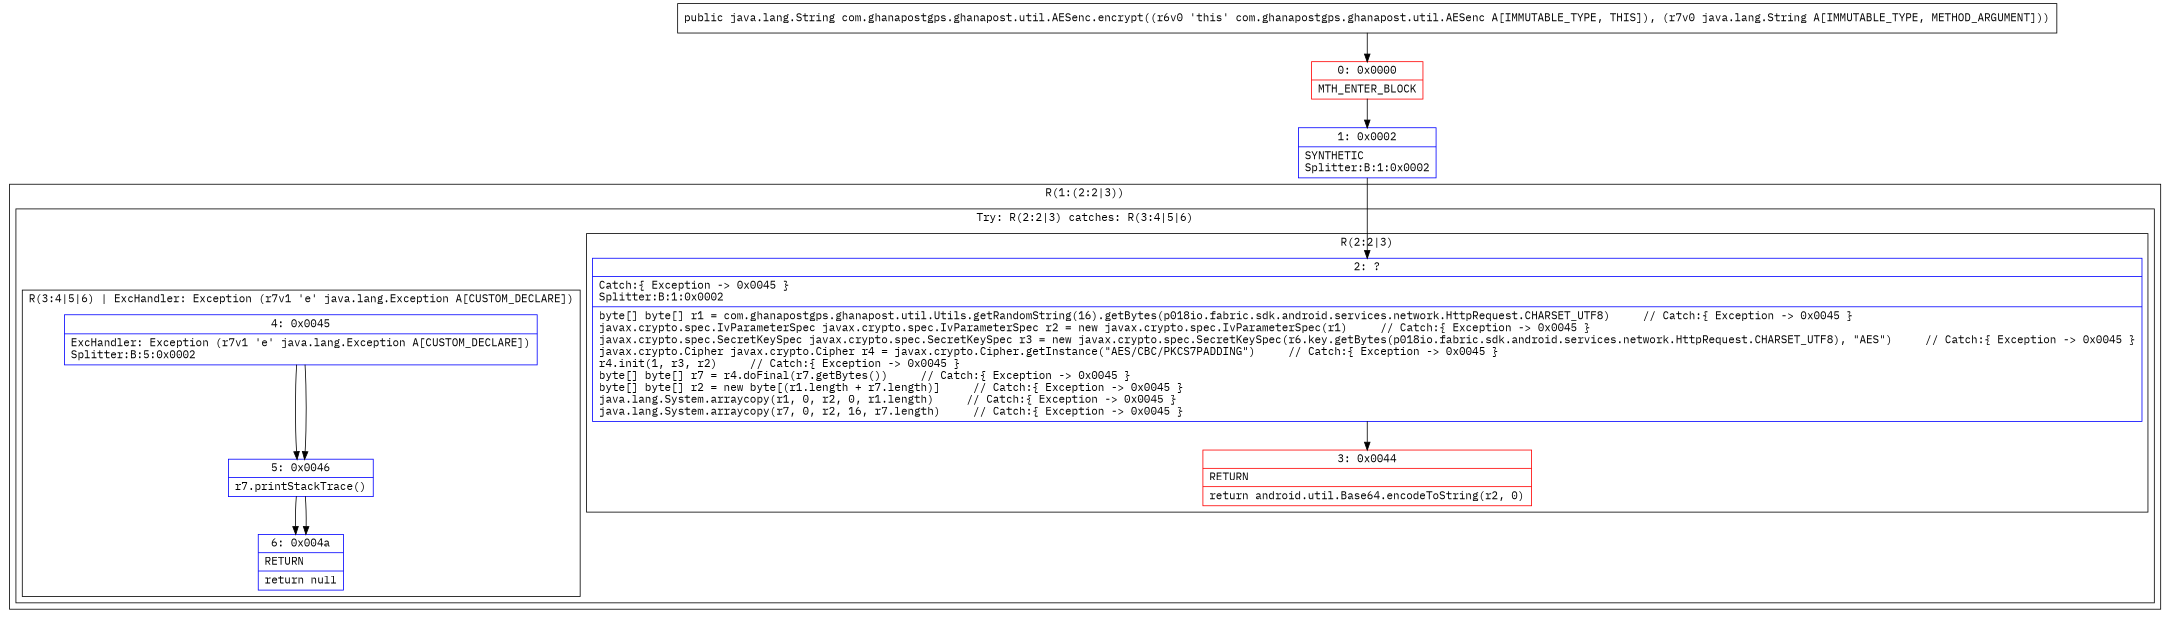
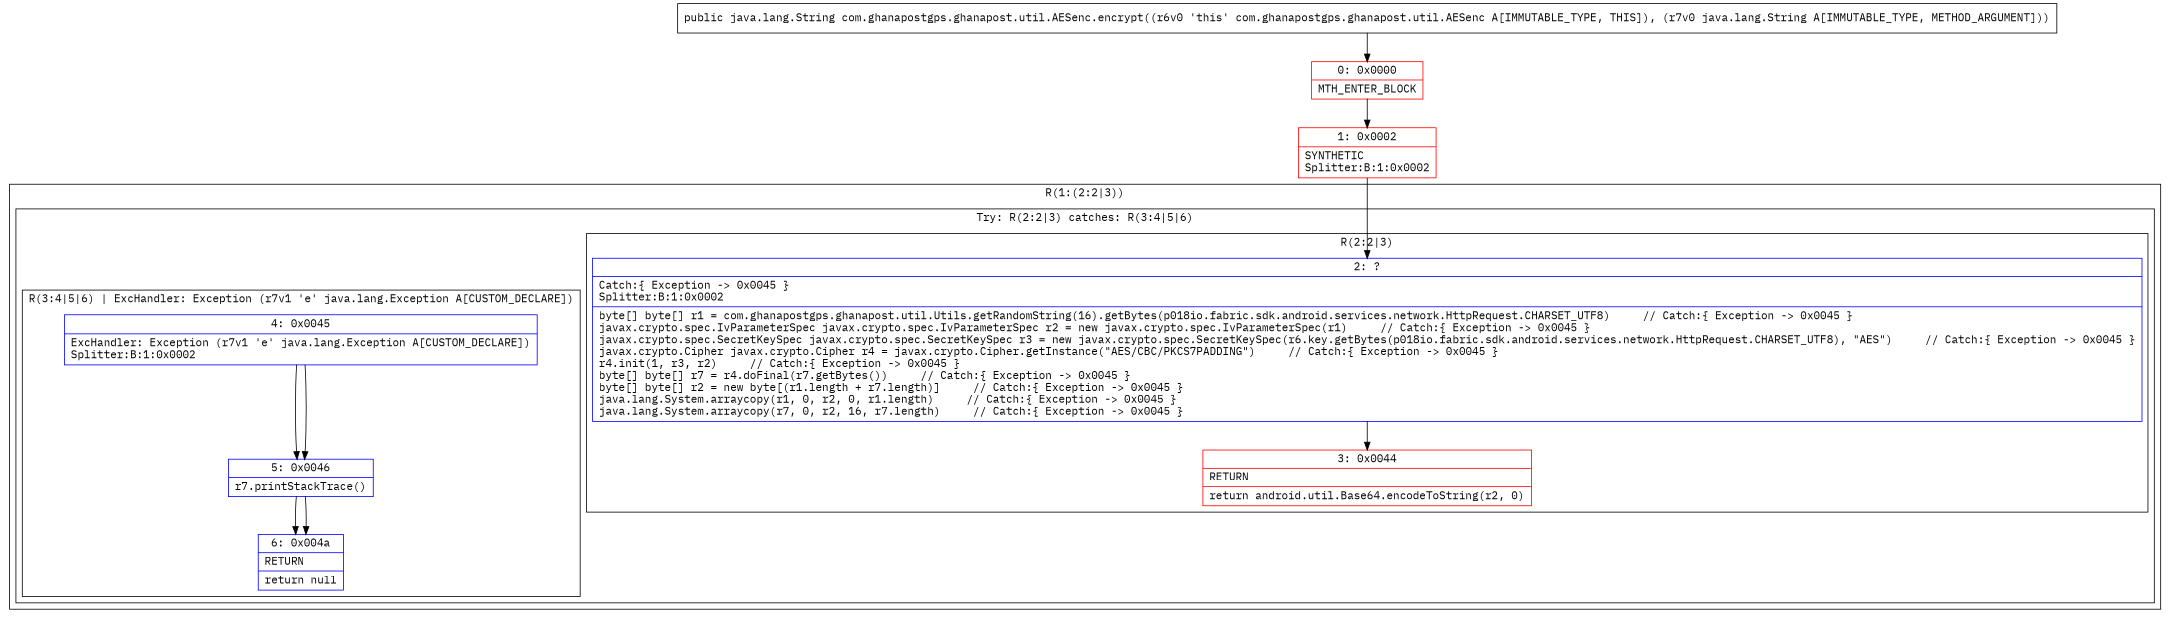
(1367, 153) -> (1367, 153)
(133, 355) -> (133, 355)
